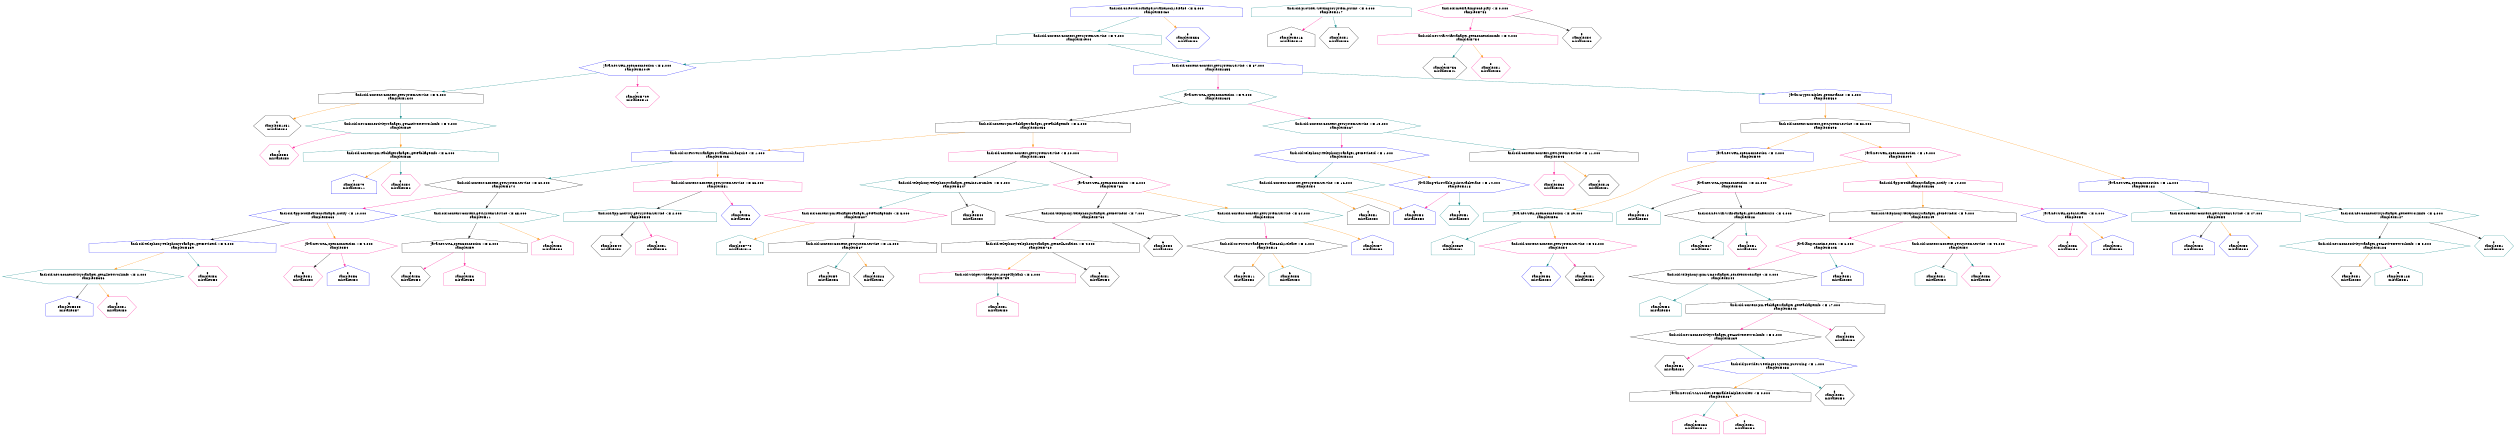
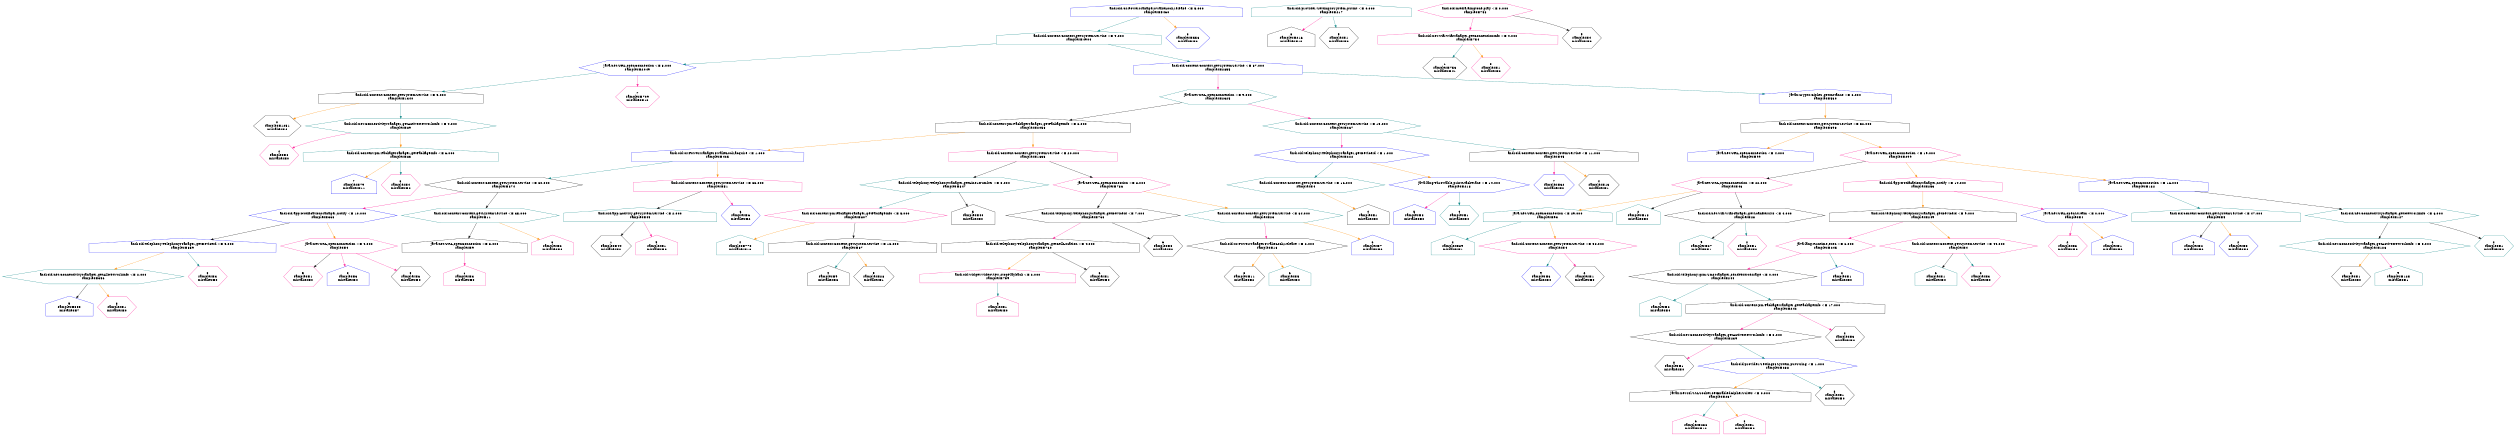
(1991, 137) -> (2022, 170)
(1817, 170) -> (1817, 170)
(1554, 185) -> (1554, 185)
(1646, 185) -> (1639, 200)
(1373, 199) -> none
(440, 260) -> (375, 262)
